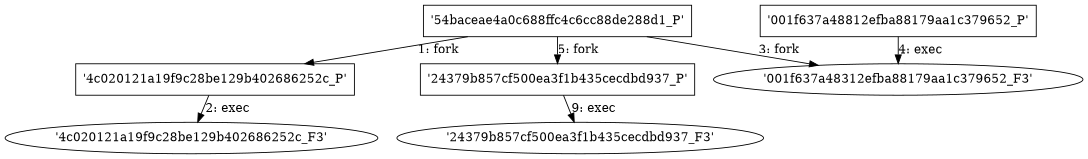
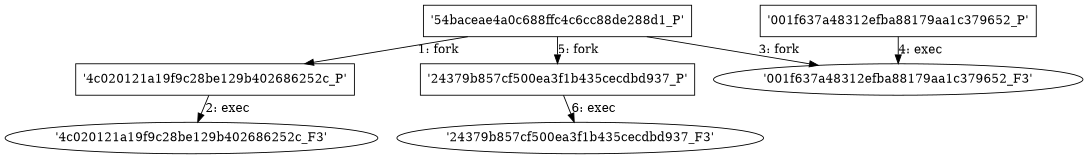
(898, 21) -> (898, 21)
(594, 109) -> (594, 109)
